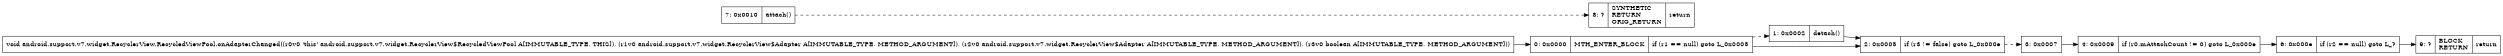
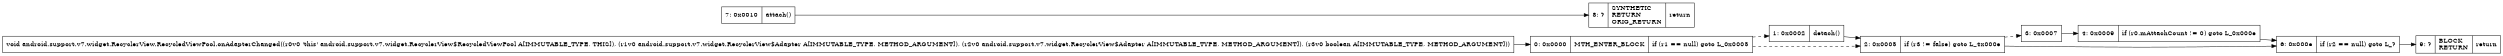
(1190, 15) -> (1190, 15)
(1953, 44) -> (1953, 44)
(1804, 46) -> (1804, 46)
none -> (2138, 47)
